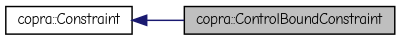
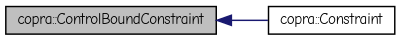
(166, 20) -> (250, 20)
